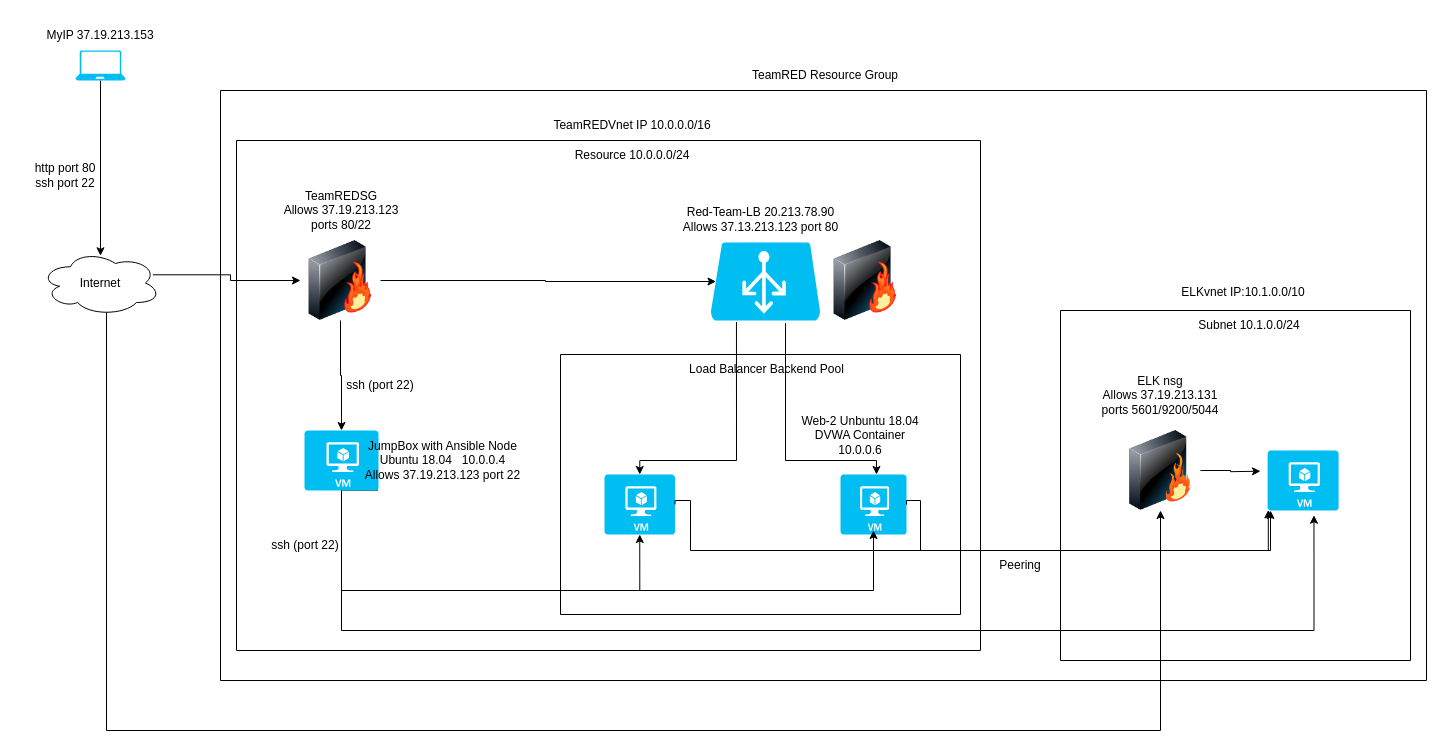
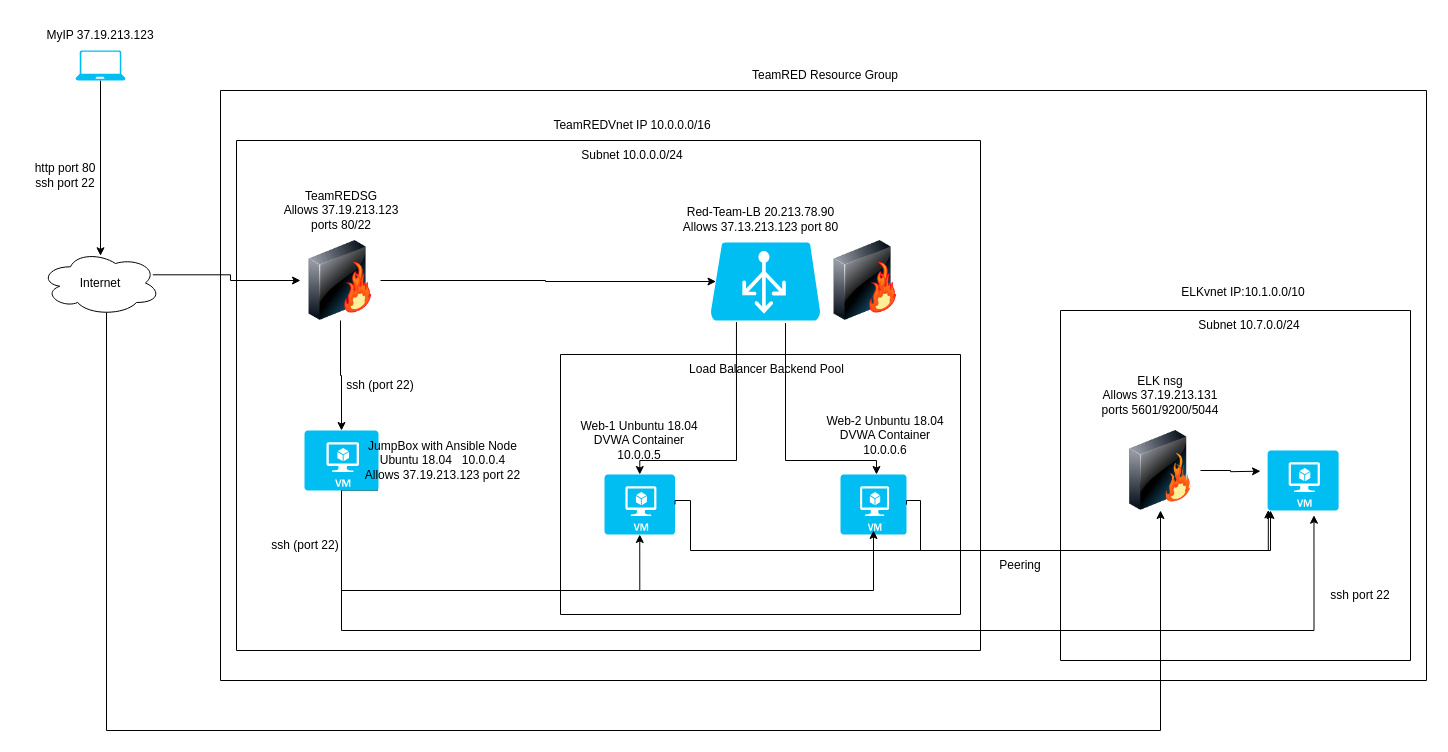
(101, 36) -> (101, 36)
(633, 156) -> (633, 156)
(1250, 326) -> (1250, 326)
(861, 436) -> (886, 436)
none -> (640, 441)
none -> (1361, 596)
